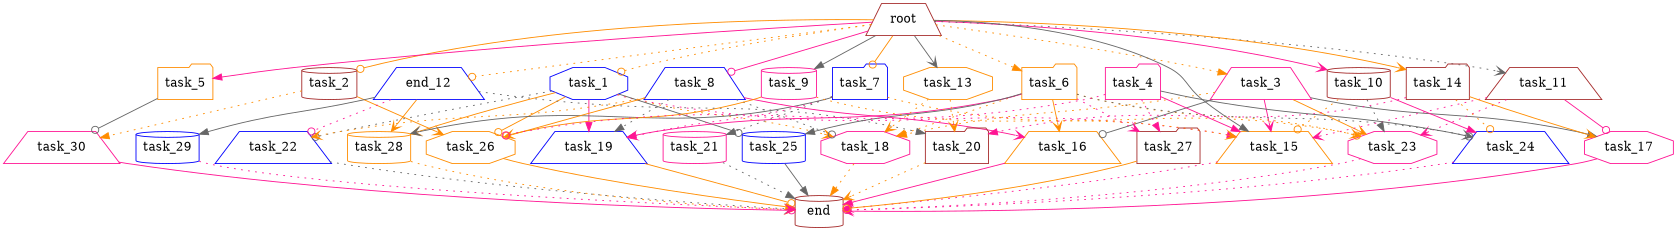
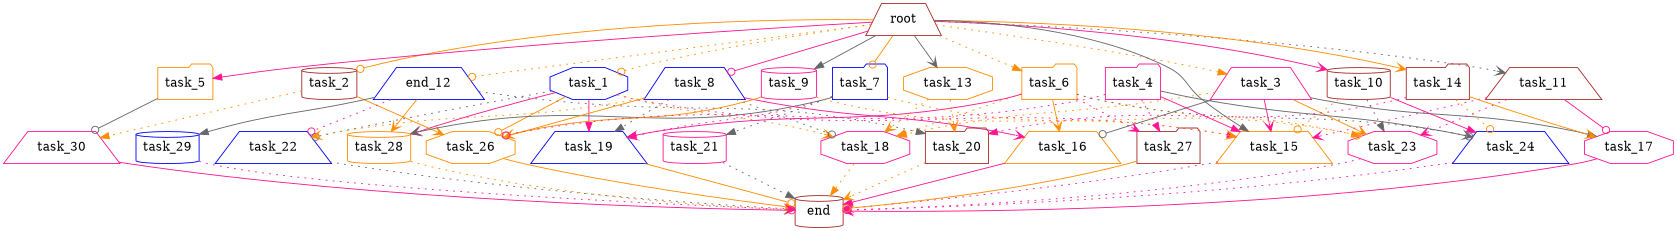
(487, 111) -> (487, 111)
(1119, 120) -> (1119, 120)
(774, 148) -> none
